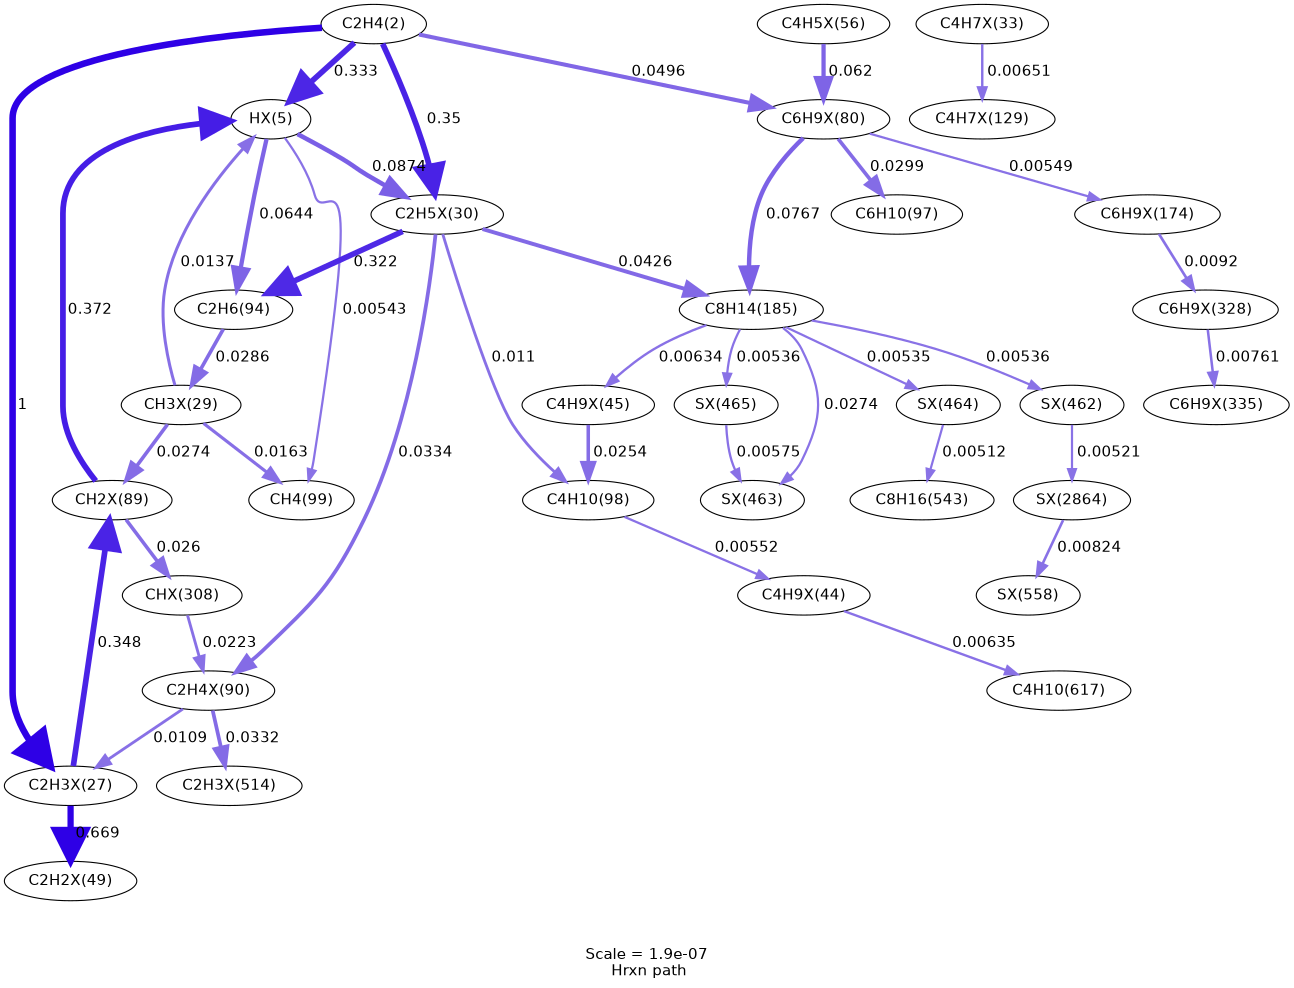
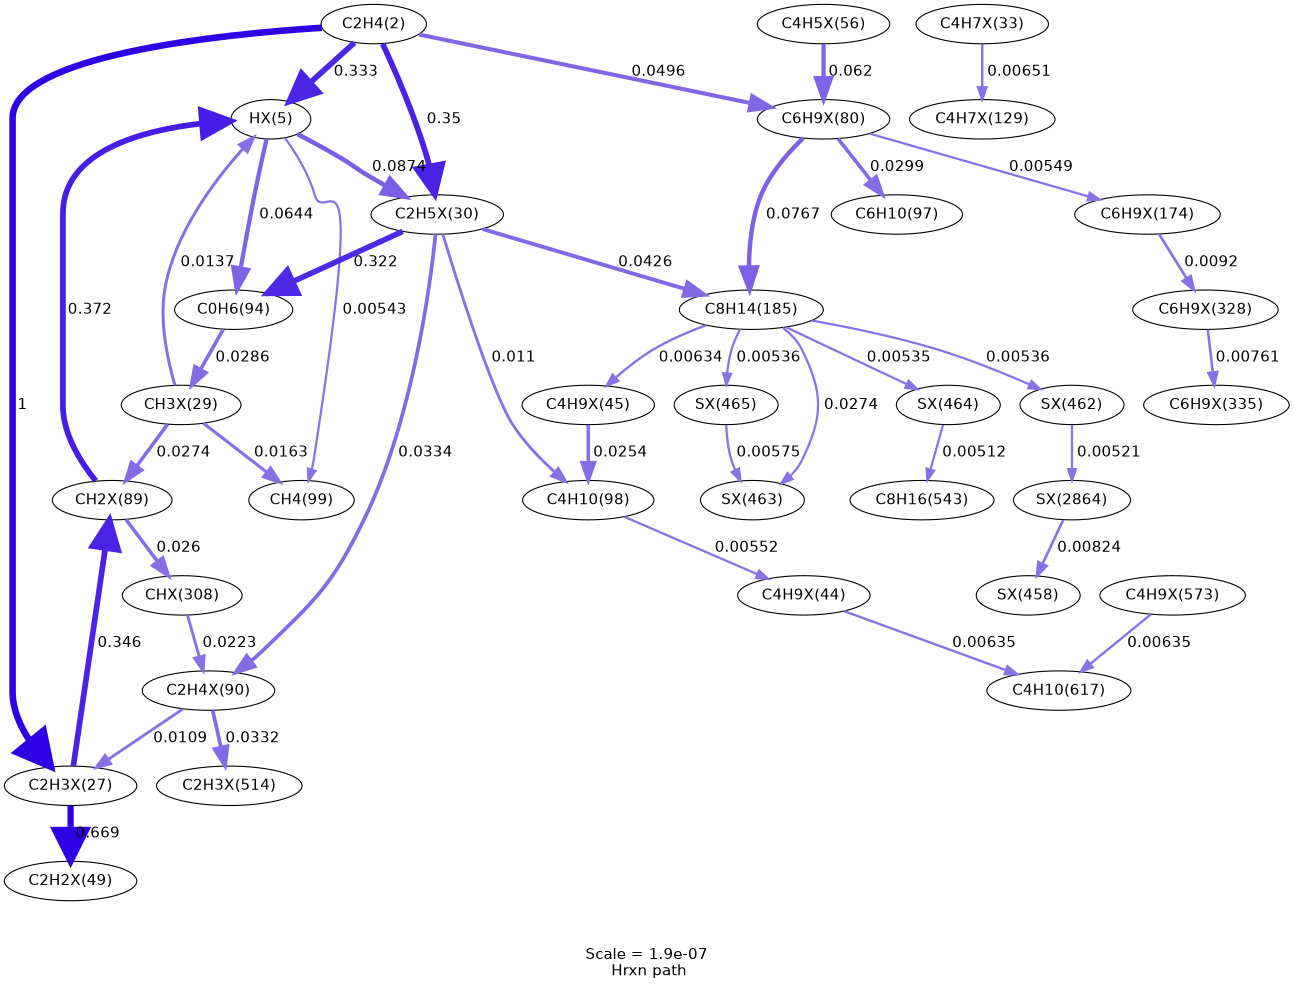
(234, 310) -> (234, 310)
(1028, 595) -> (1028, 595)
none -> (1173, 595)
(118, 643) -> (118, 643)
